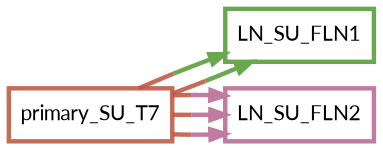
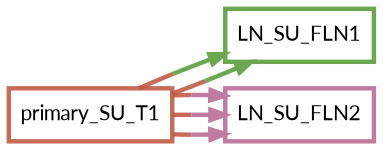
(91, 115) -> (91, 115)
